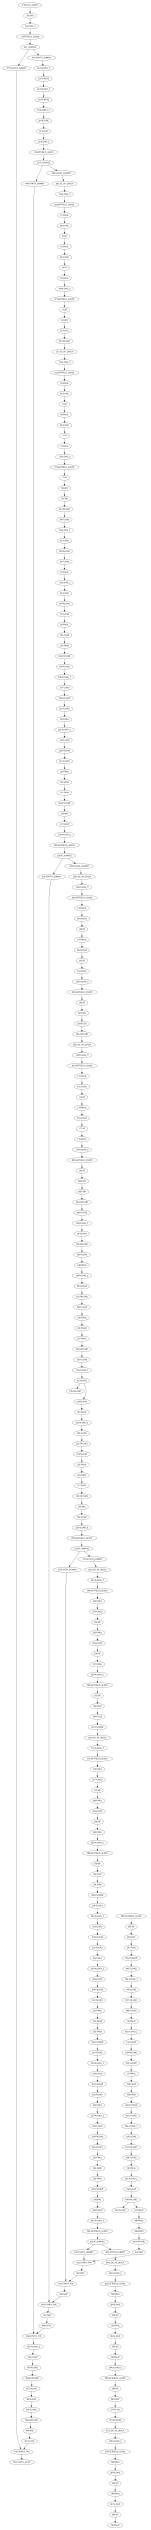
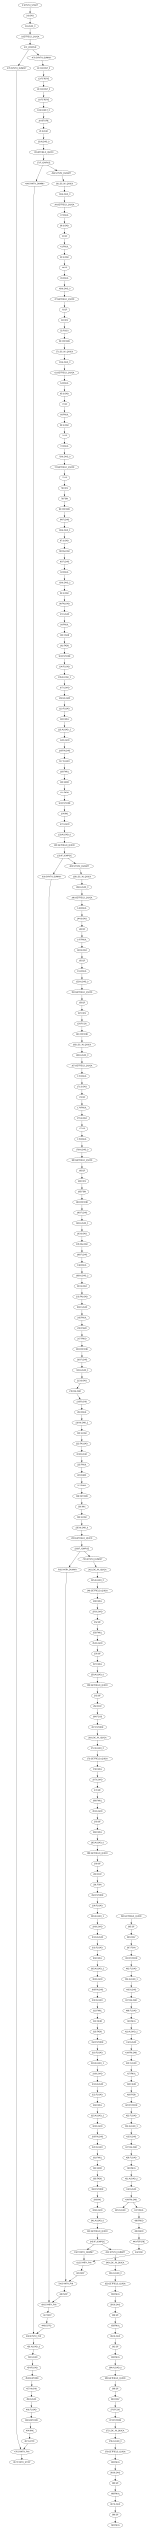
(86, 1391) -> (78, 1396)
